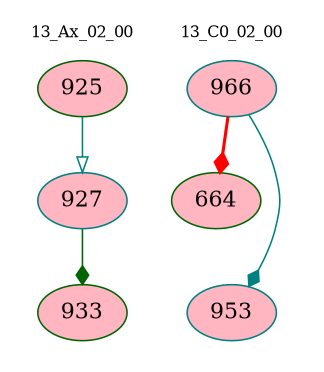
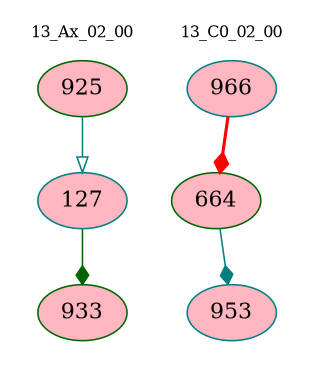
(279, 191) -> (223, 247)
(82, 201) -> (82, 201)
